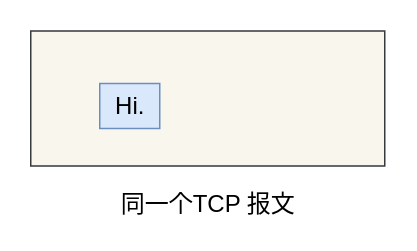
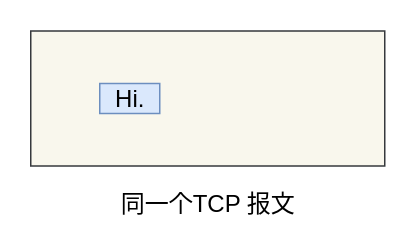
(130, 106) -> (130, 98)
